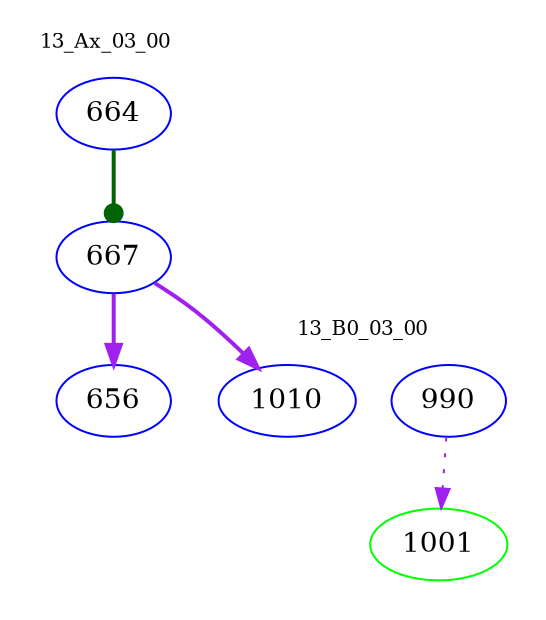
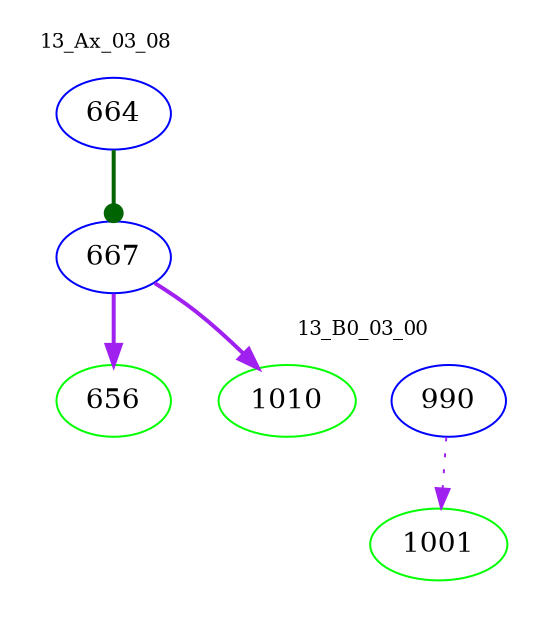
(106, 43) -> (106, 43)
(114, 401) -> (114, 401)
(287, 401) -> (287, 401)
